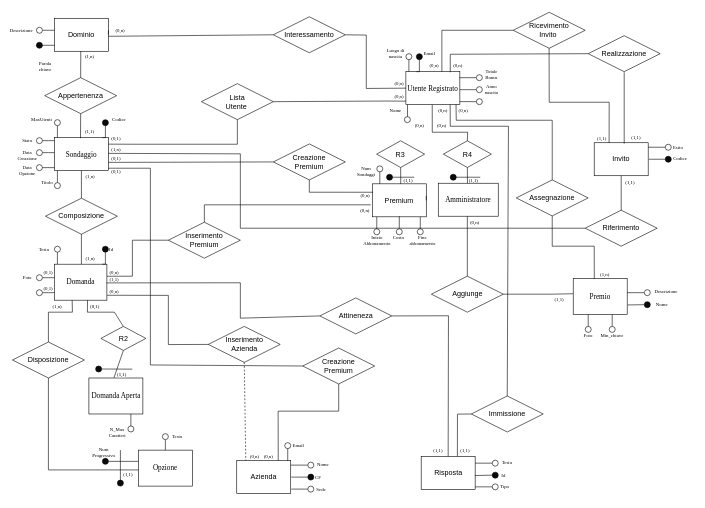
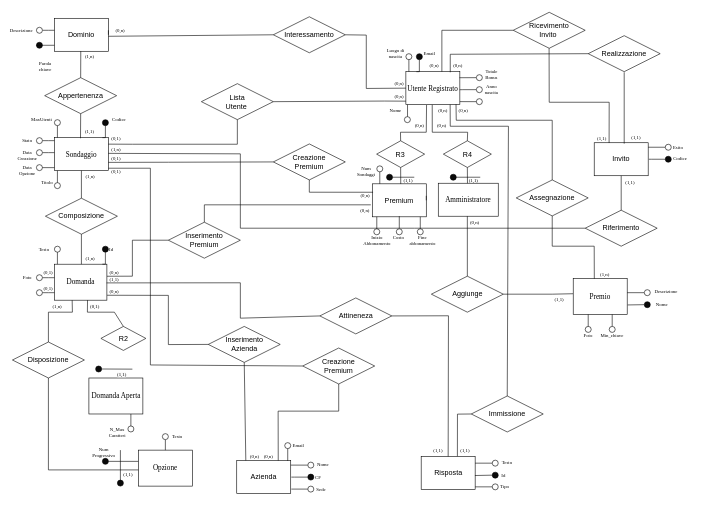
none -> (423, 132)
(119, 364) -> none
(245, 411) -> (245, 411)
